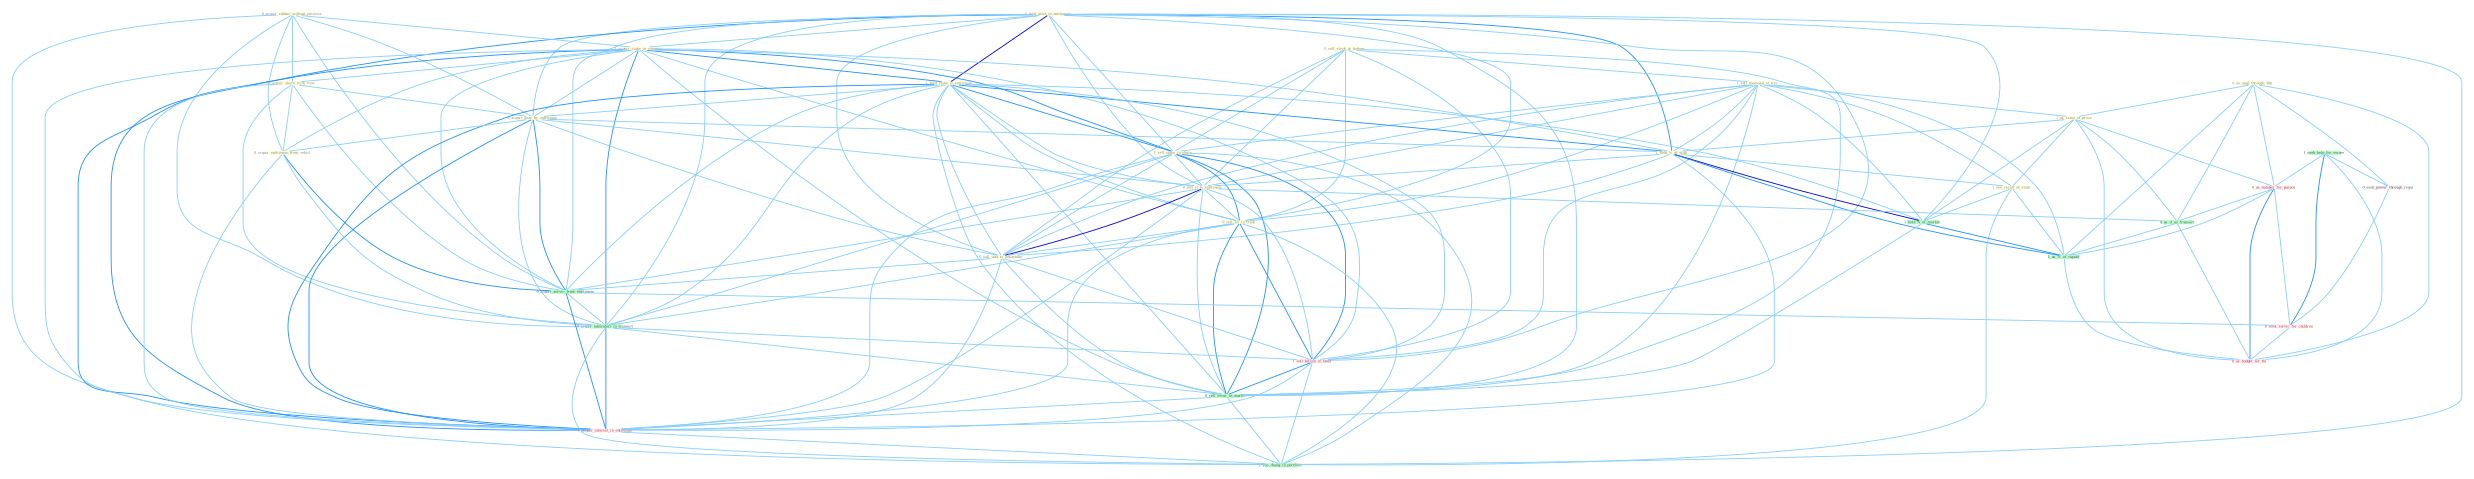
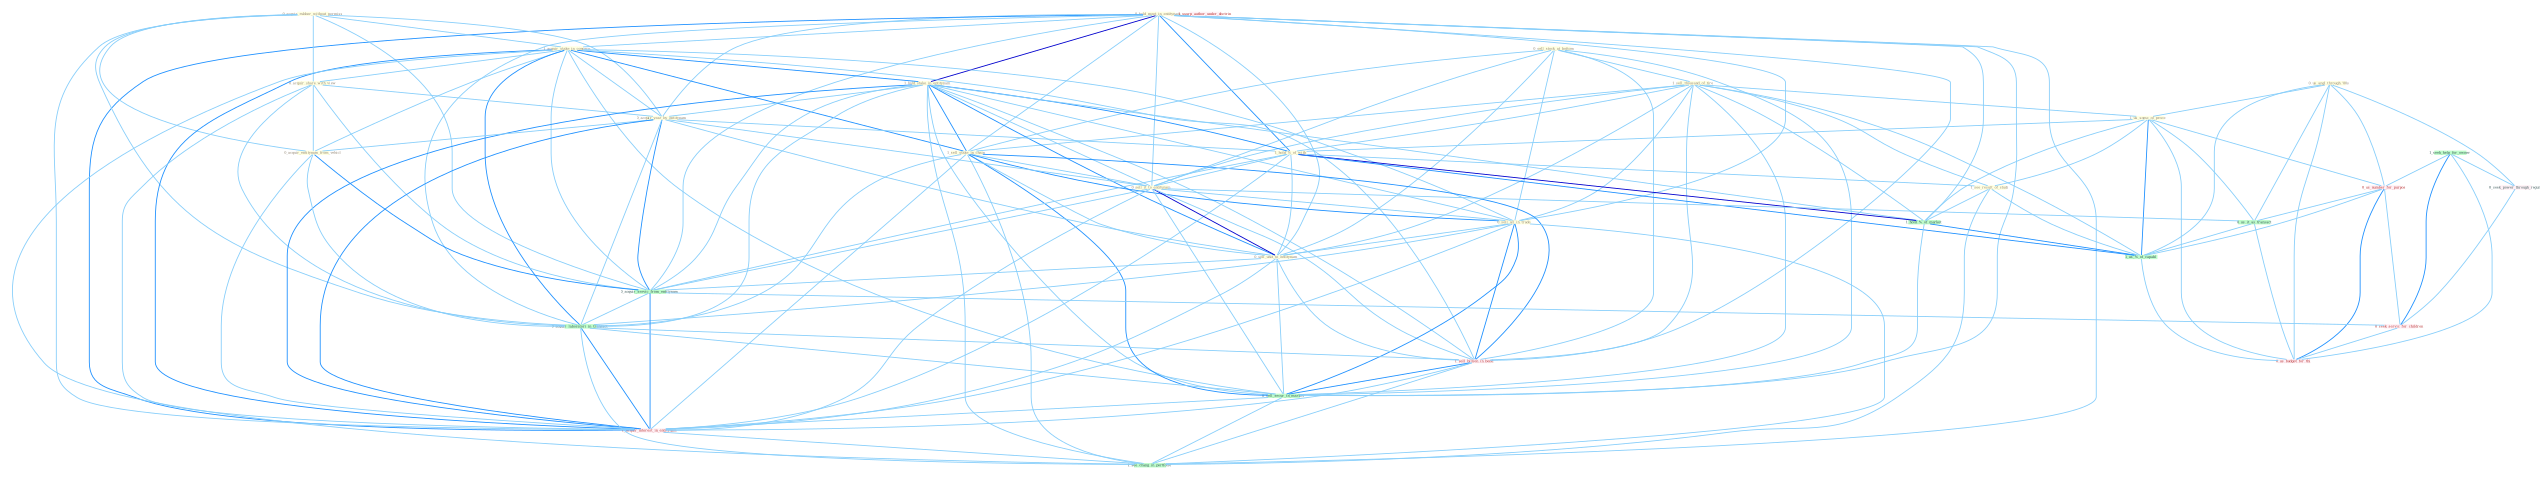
none -> (1206, 14)
(1163, 76) -> (969, 220)
(956, 173) -> (1082, 166)
none -> (2145, 187)
